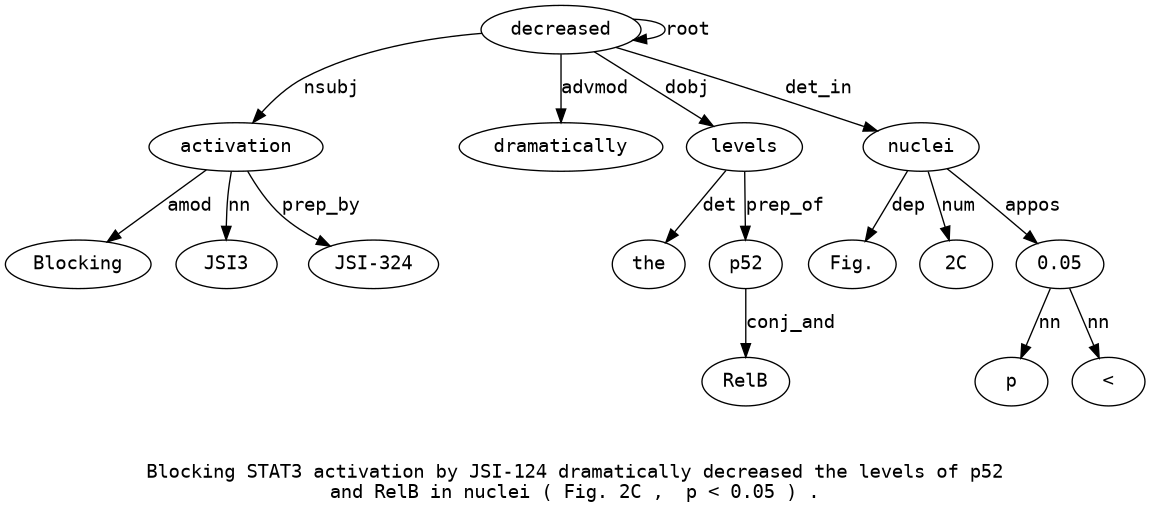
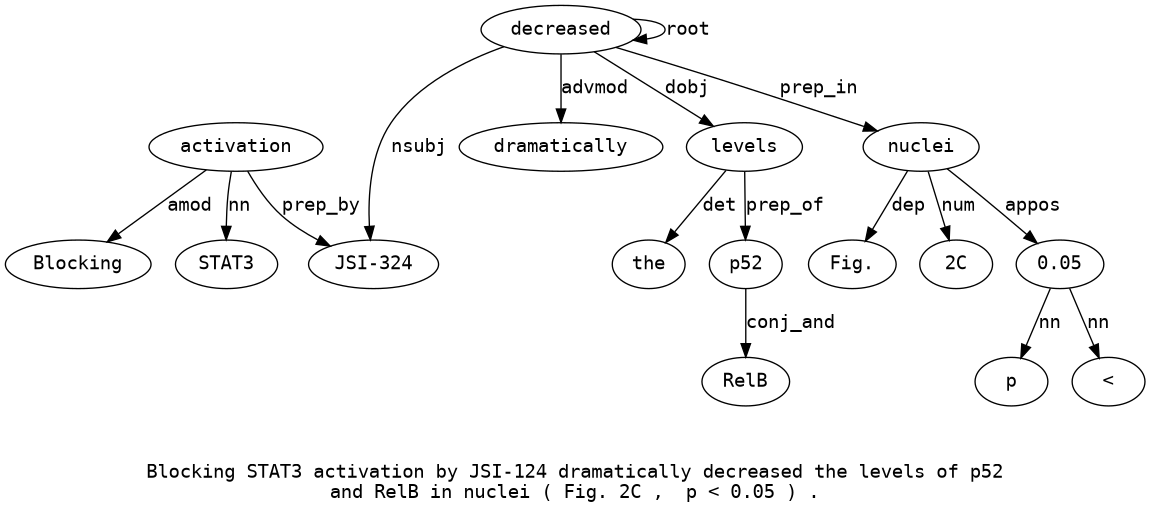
(364, 54) -> (401, 111)
(819, 88) -> (819, 88)
(227, 264) -> (227, 264)
